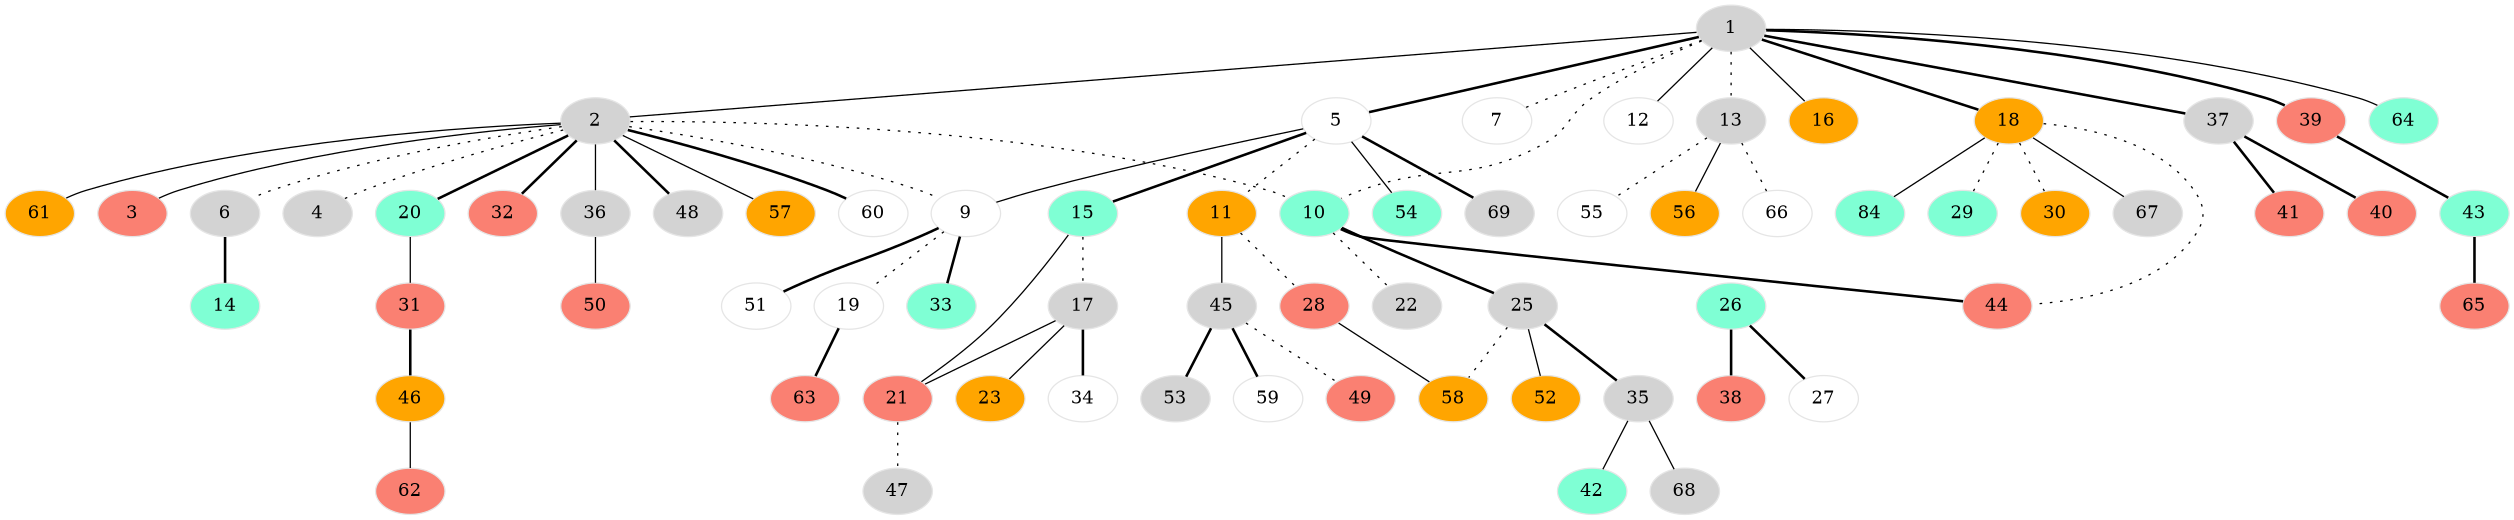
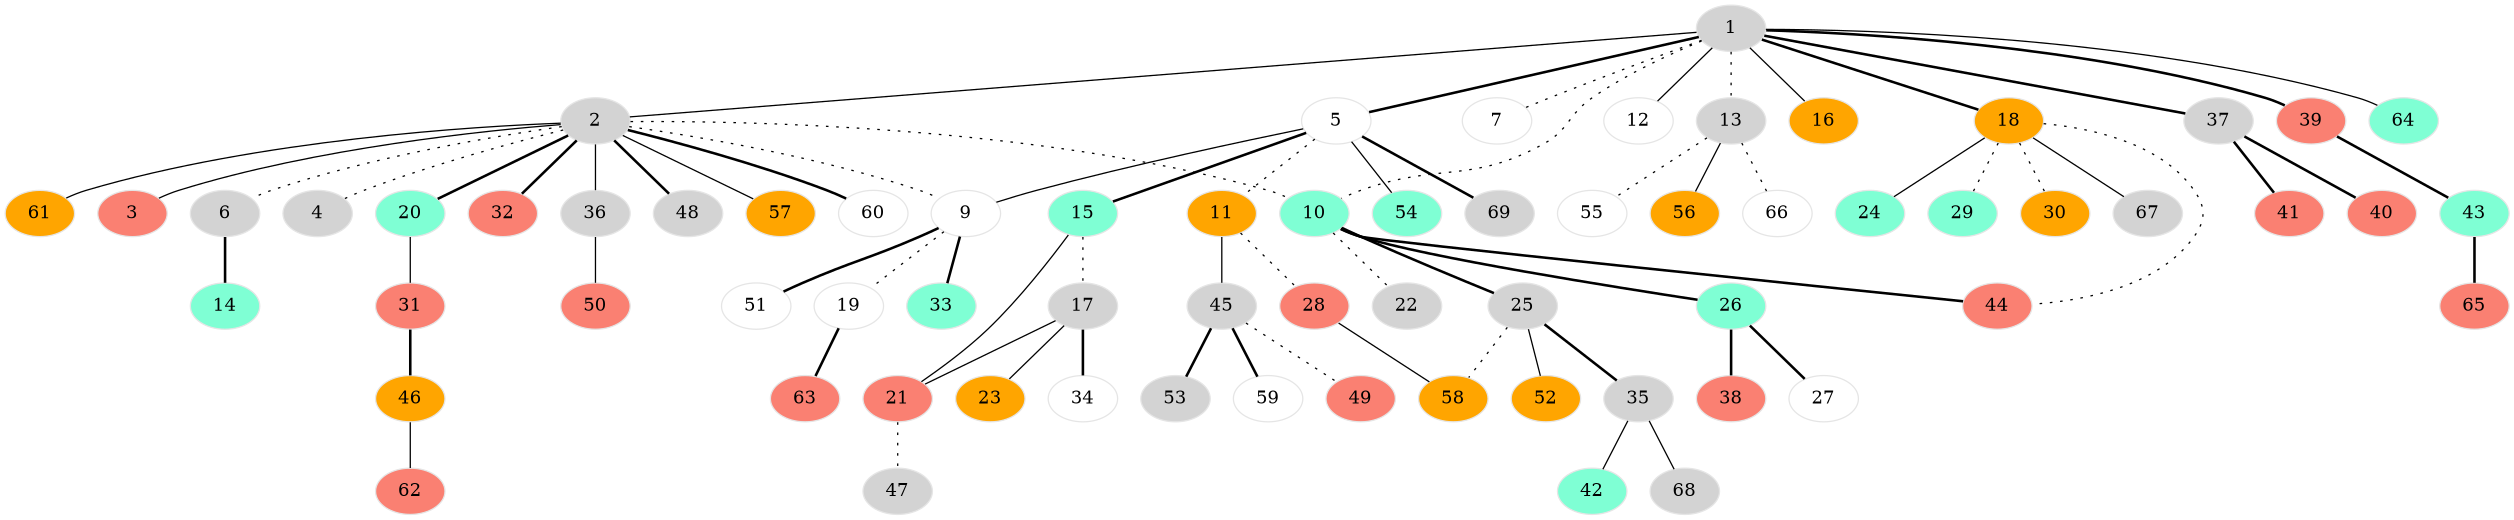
(1870, 213) -> (1870, 213)
none -> (1518, 270)
